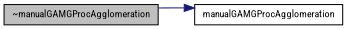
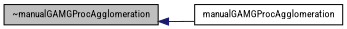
(171, 8) -> (182, 22)
